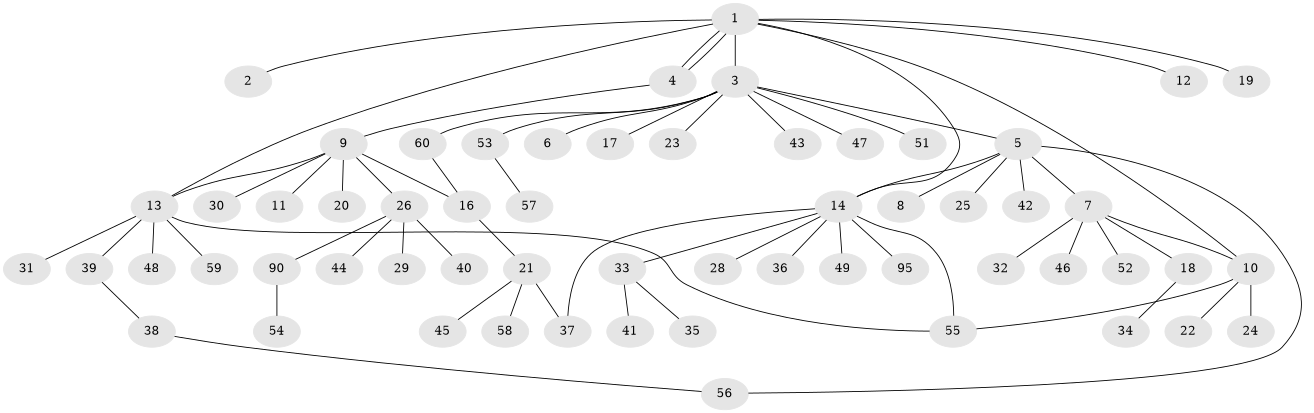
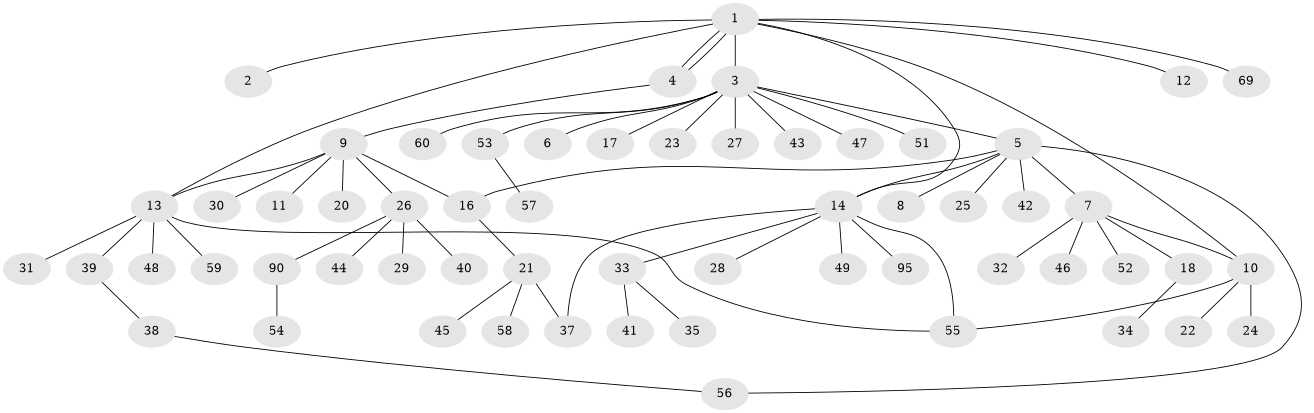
(1247, 82) -> (1247, 82)
none -> (735, 144)
(445, 175) -> (740, 168)
(780, 269) -> none
